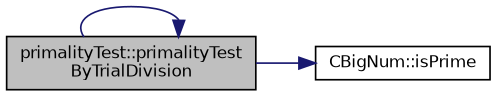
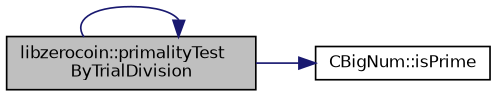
(131, 63) -> (131, 63)
